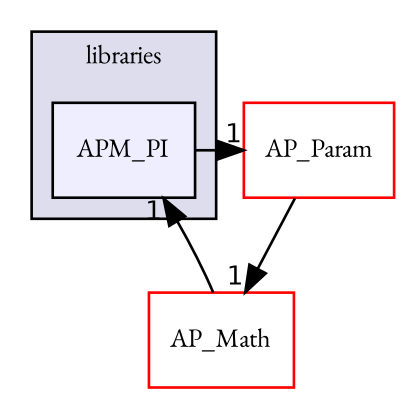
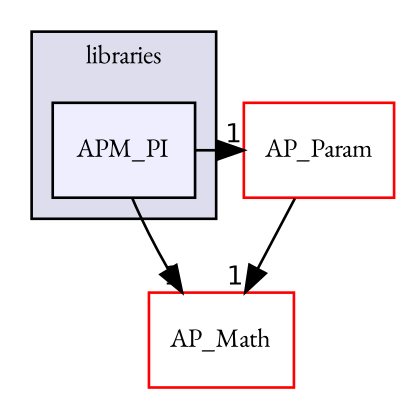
(196, 256) -> (150, 236)
